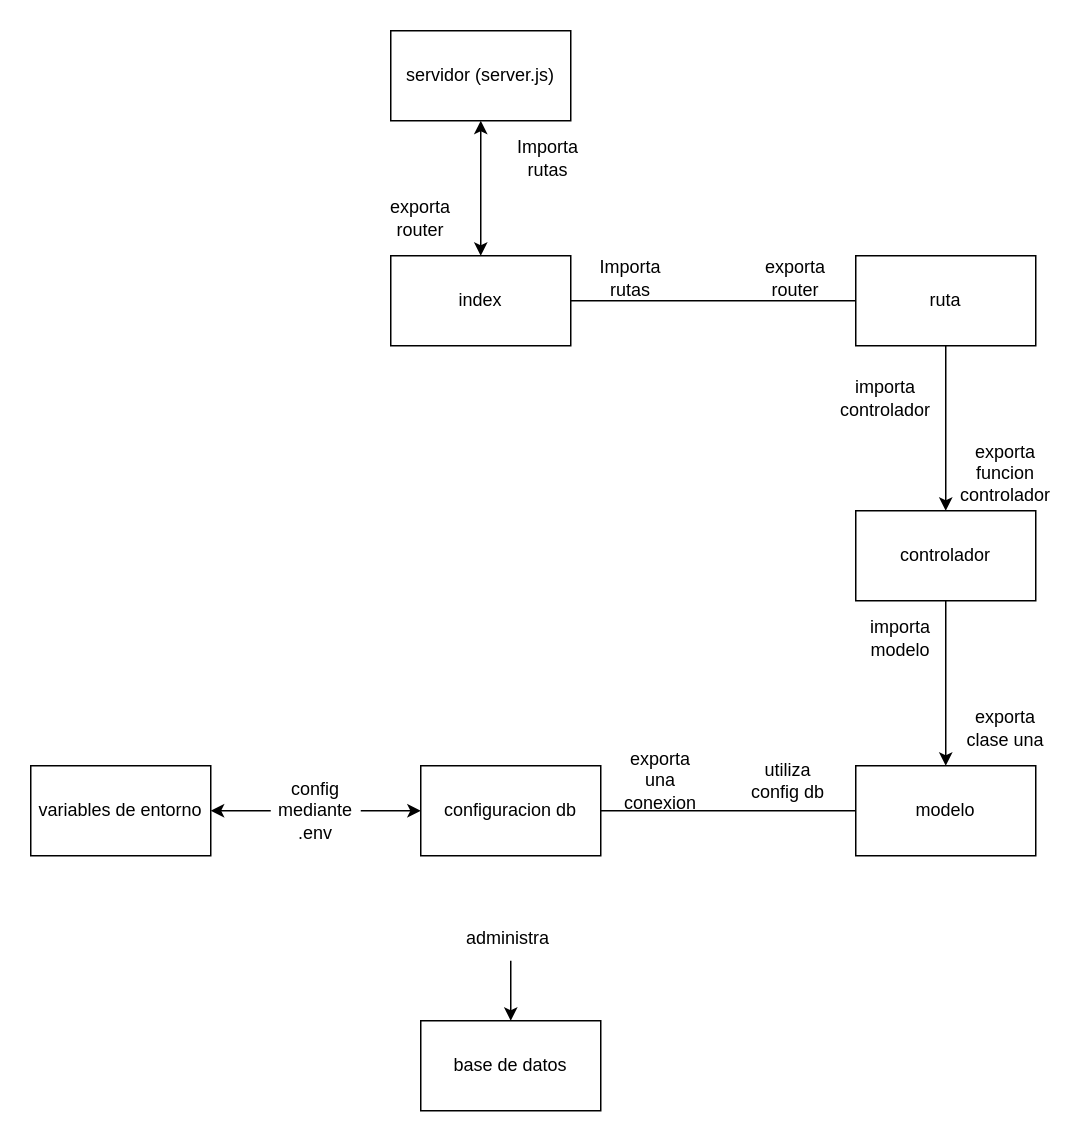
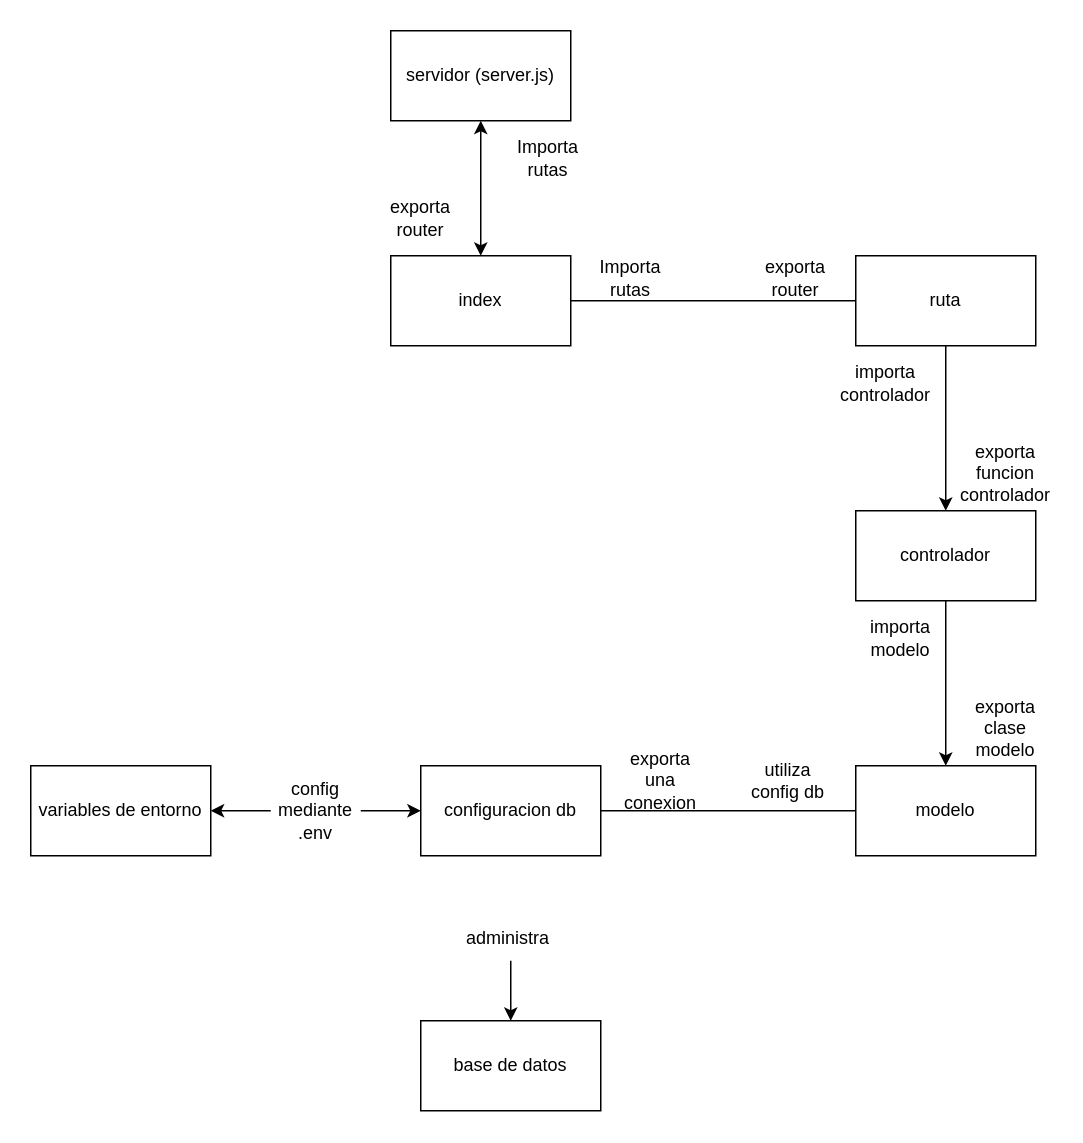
(886, 398) -> (886, 383)
(1006, 728) -> (1006, 728)
